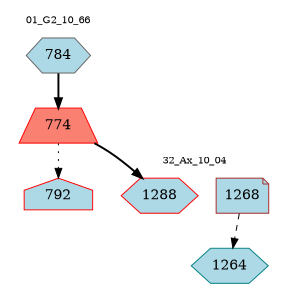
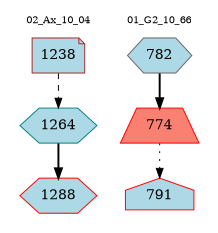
(58, 55) -> (160, 55)
(119, 159) -> (58, 156)
(195, 161) -> (58, 21)
(58, 196) -> (160, 196)
(242, 196) -> (58, 55)
